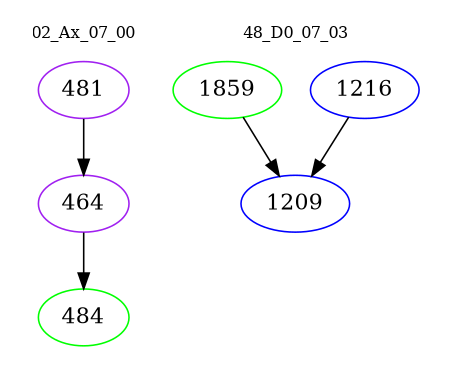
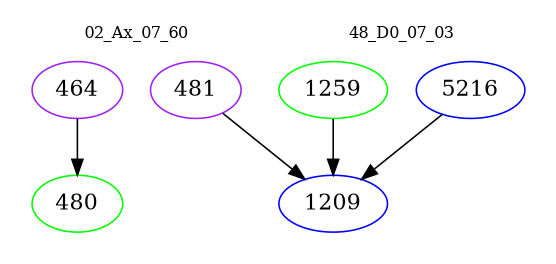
(84, 34) -> (137, 34)
(227, 90) -> (333, 90)
(365, 90) -> (471, 90)
(84, 139) -> (244, 130)
(84, 317) -> (77, 204)
